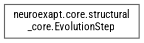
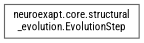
(72, 21) -> (72, 21)
